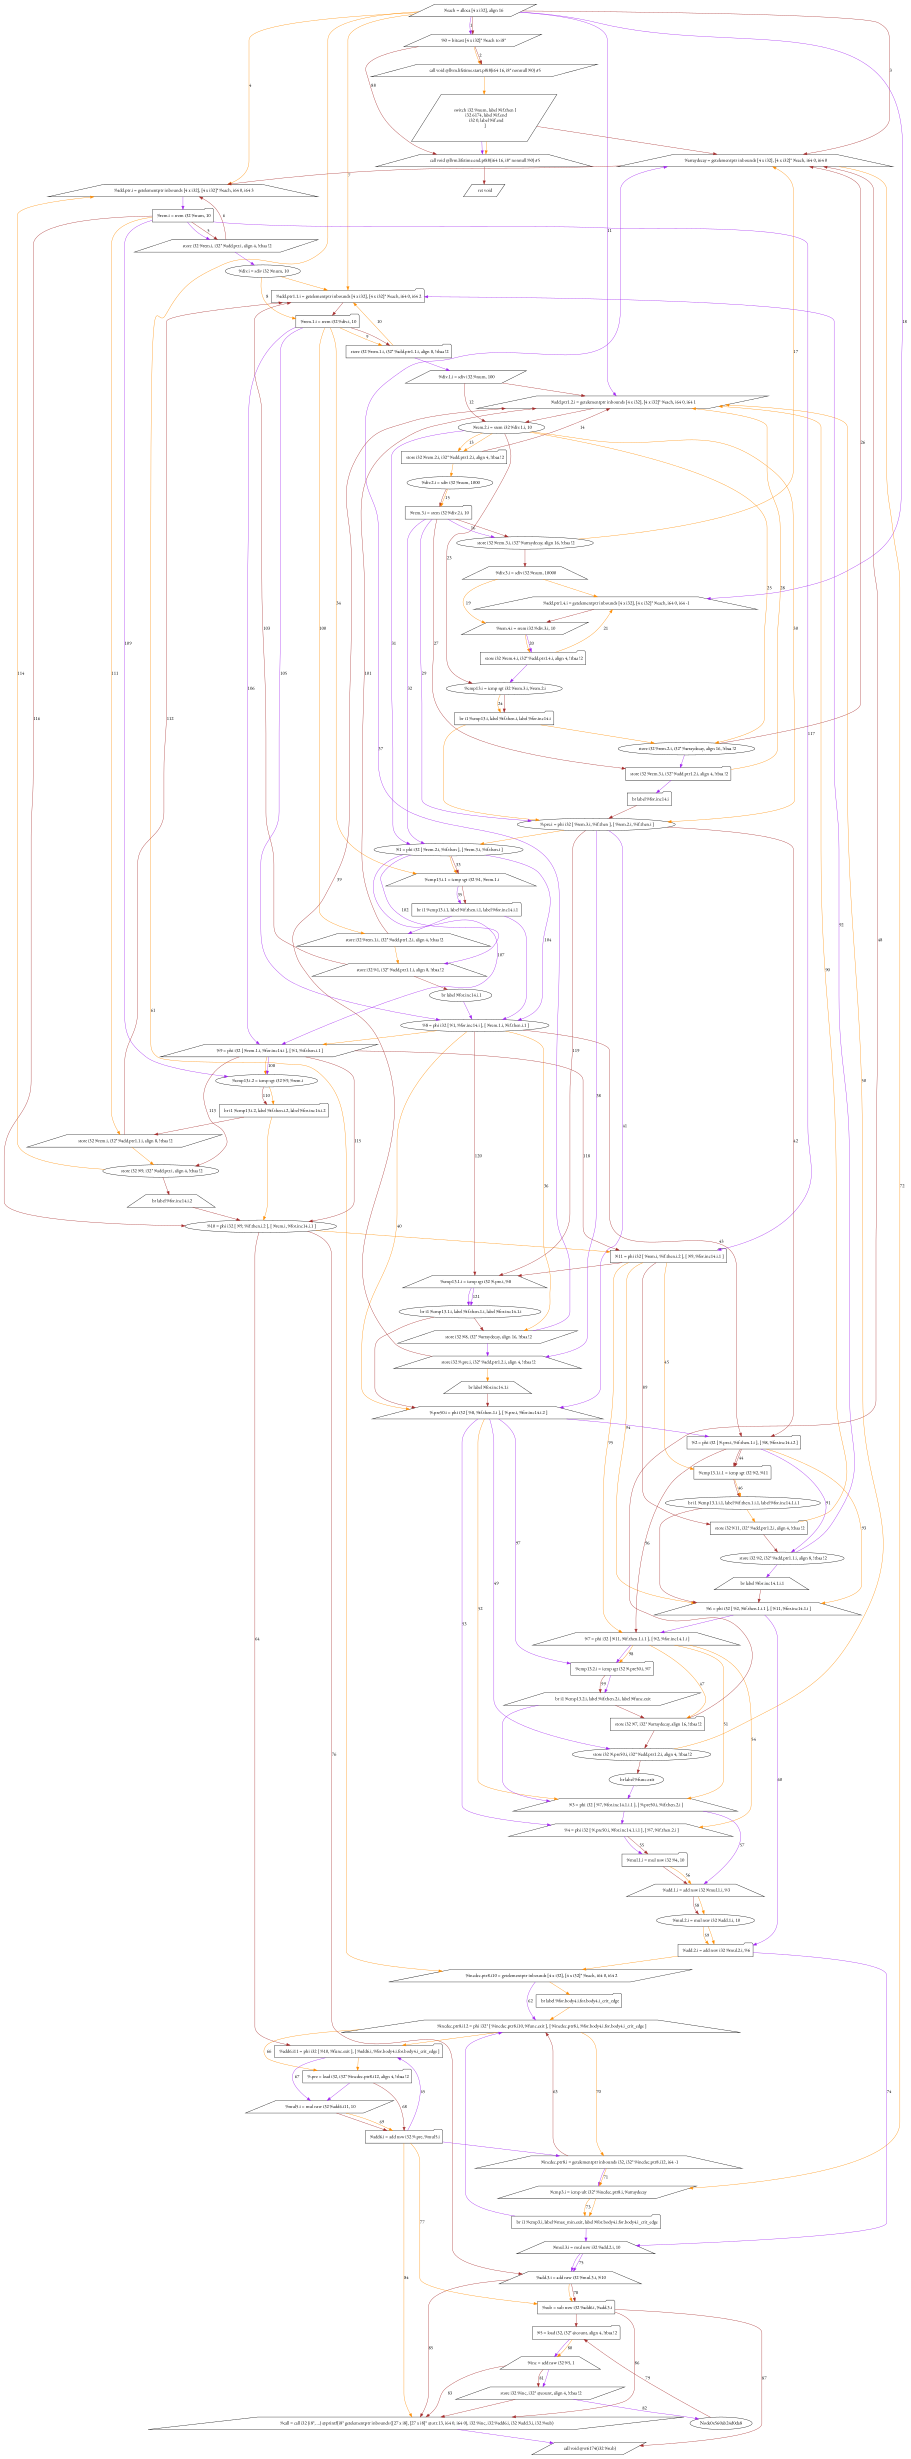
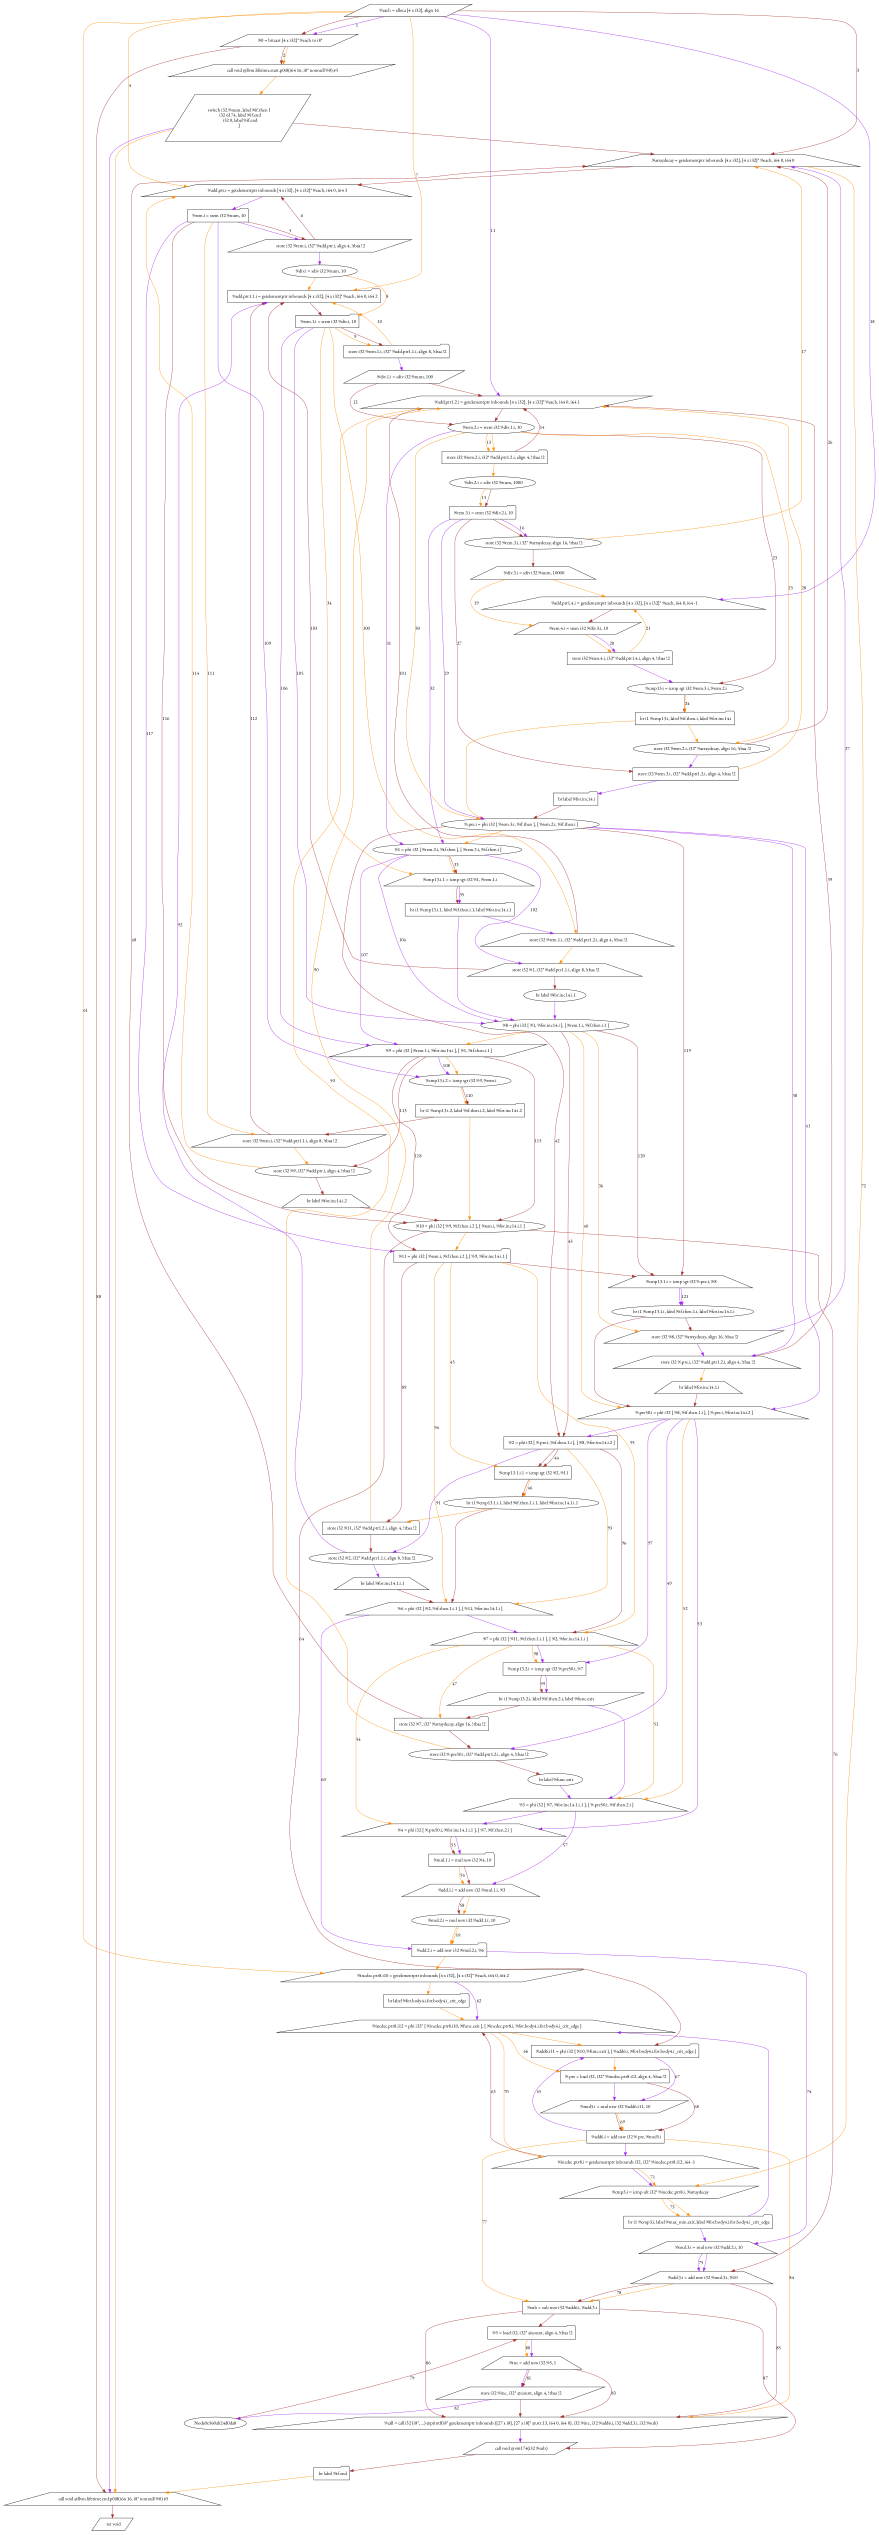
none -> (332, 2474)
